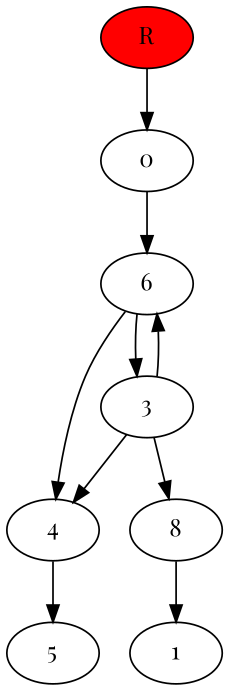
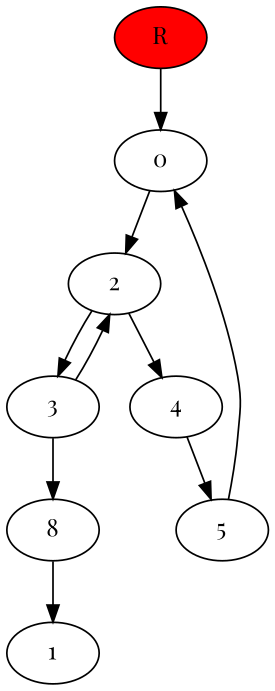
(147, 284) -> (115, 284)
none -> (232, 349)
(105, 462) -> none
